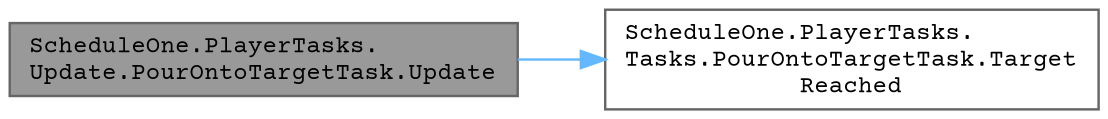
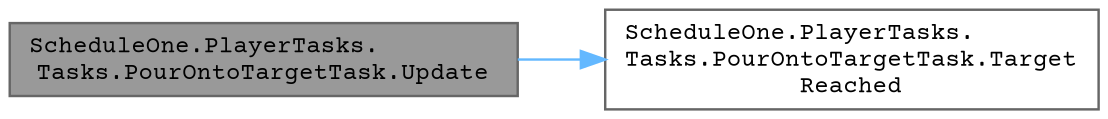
(264, 60) -> (264, 60)
